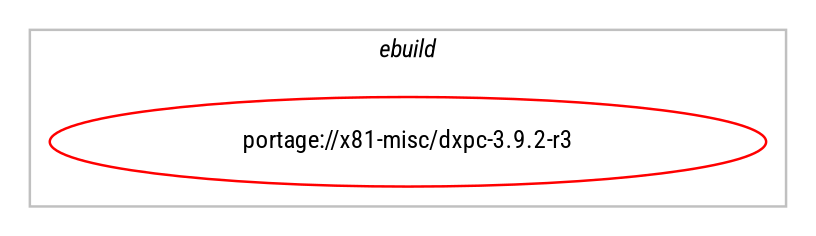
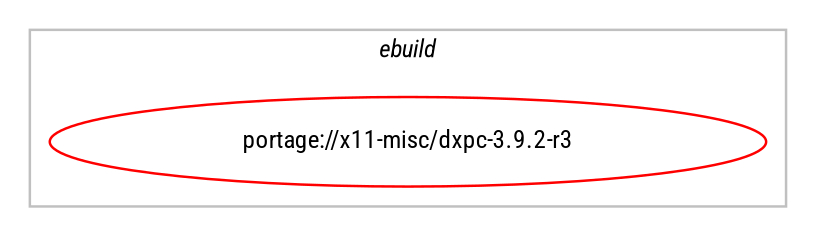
(408, 142) -> (408, 142)
